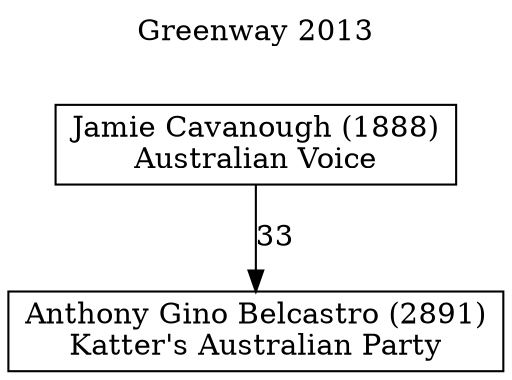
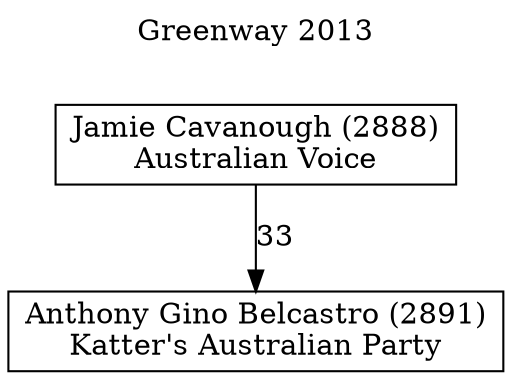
(256, 145) -> (256, 145)
